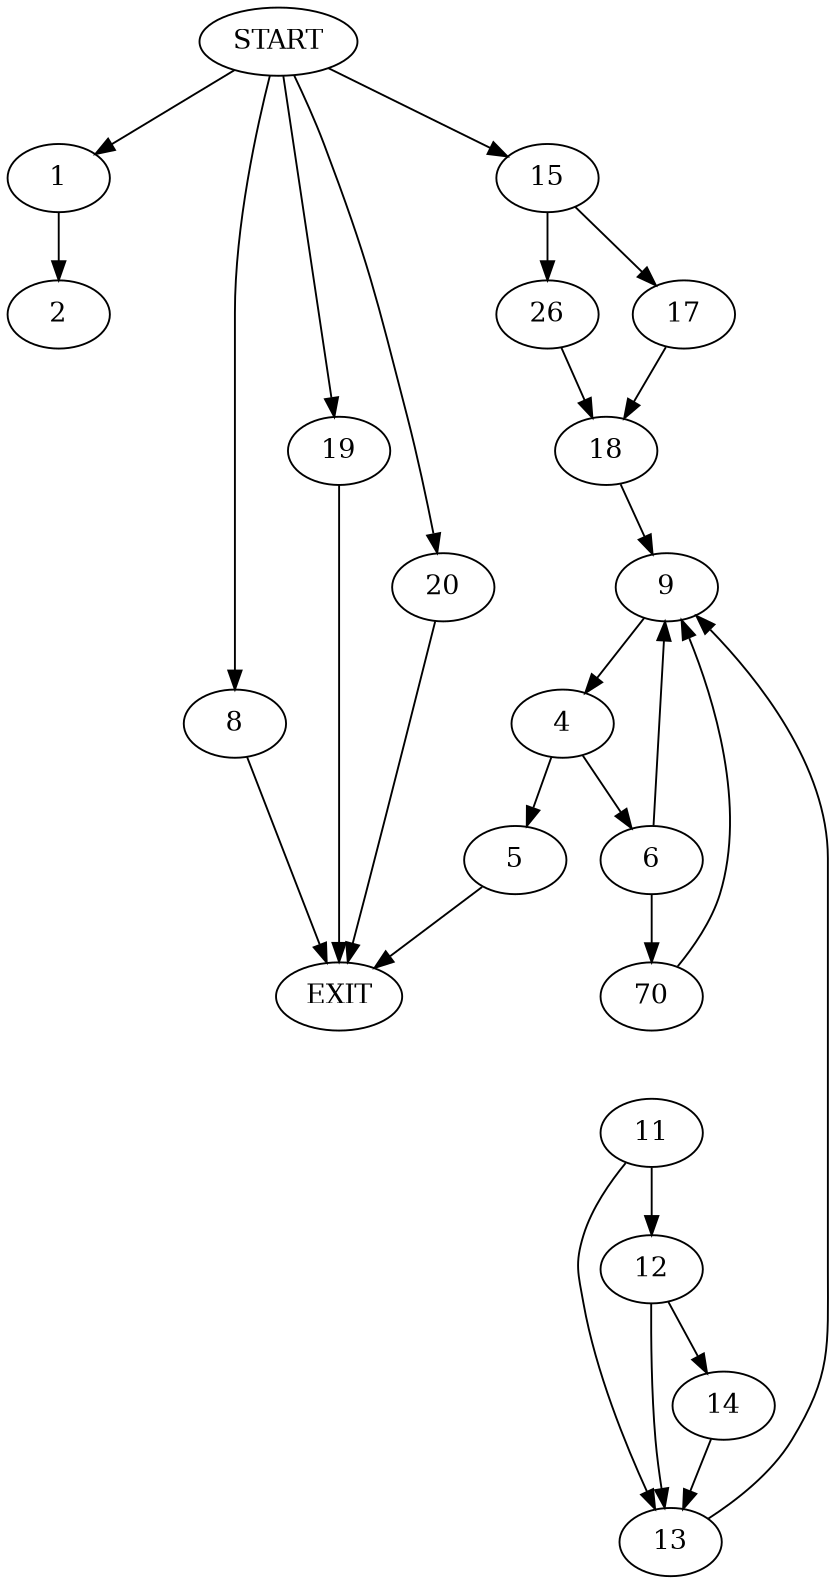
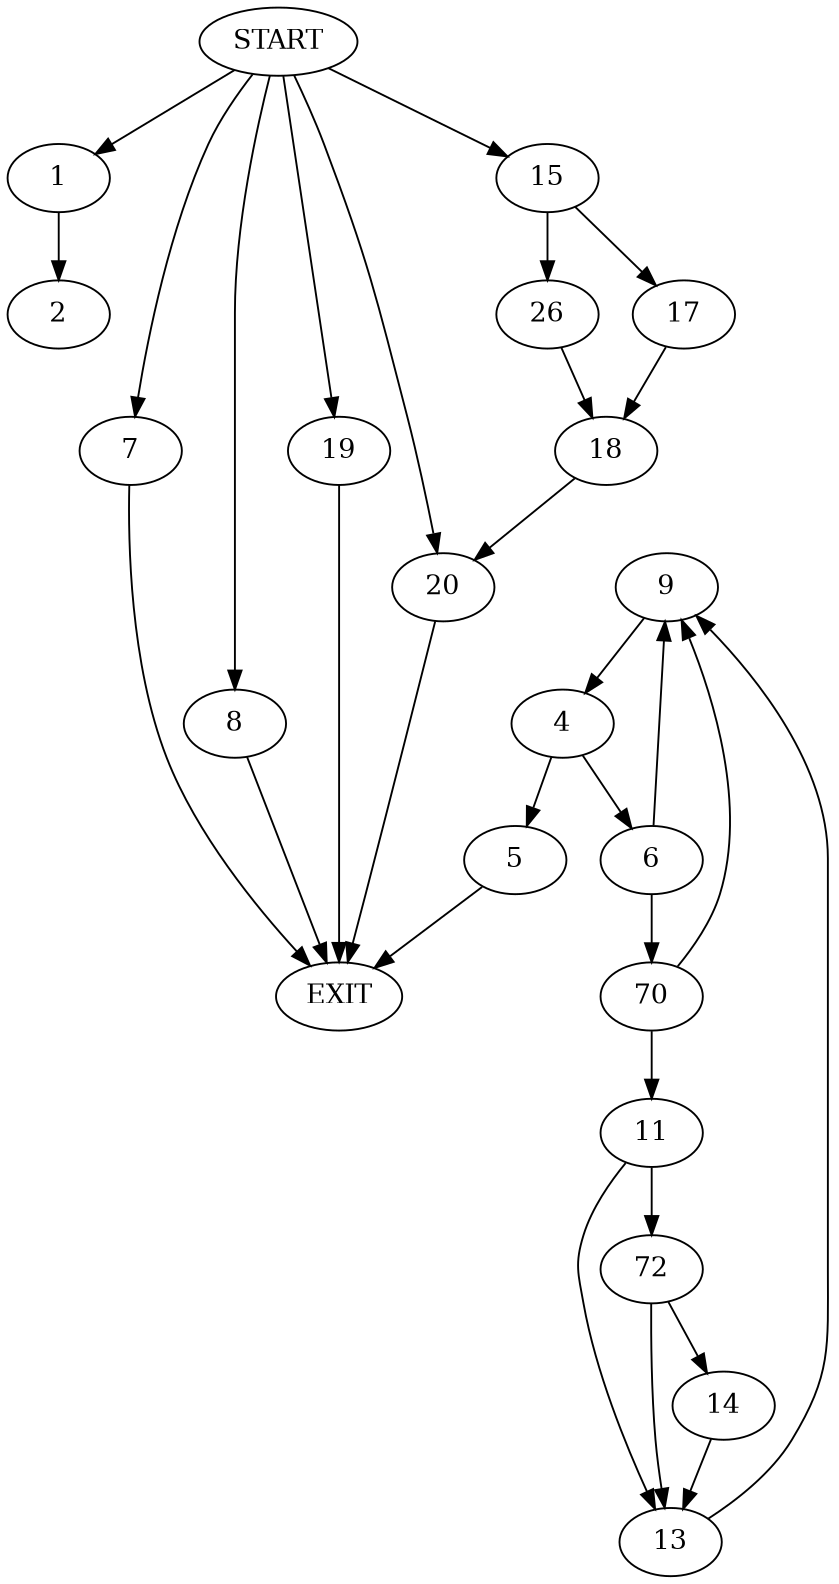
none -> (131, 451)
(633, 510) -> (532, 513)
none -> (652, 1055)
(652, 1269) -> (652, 1269)
